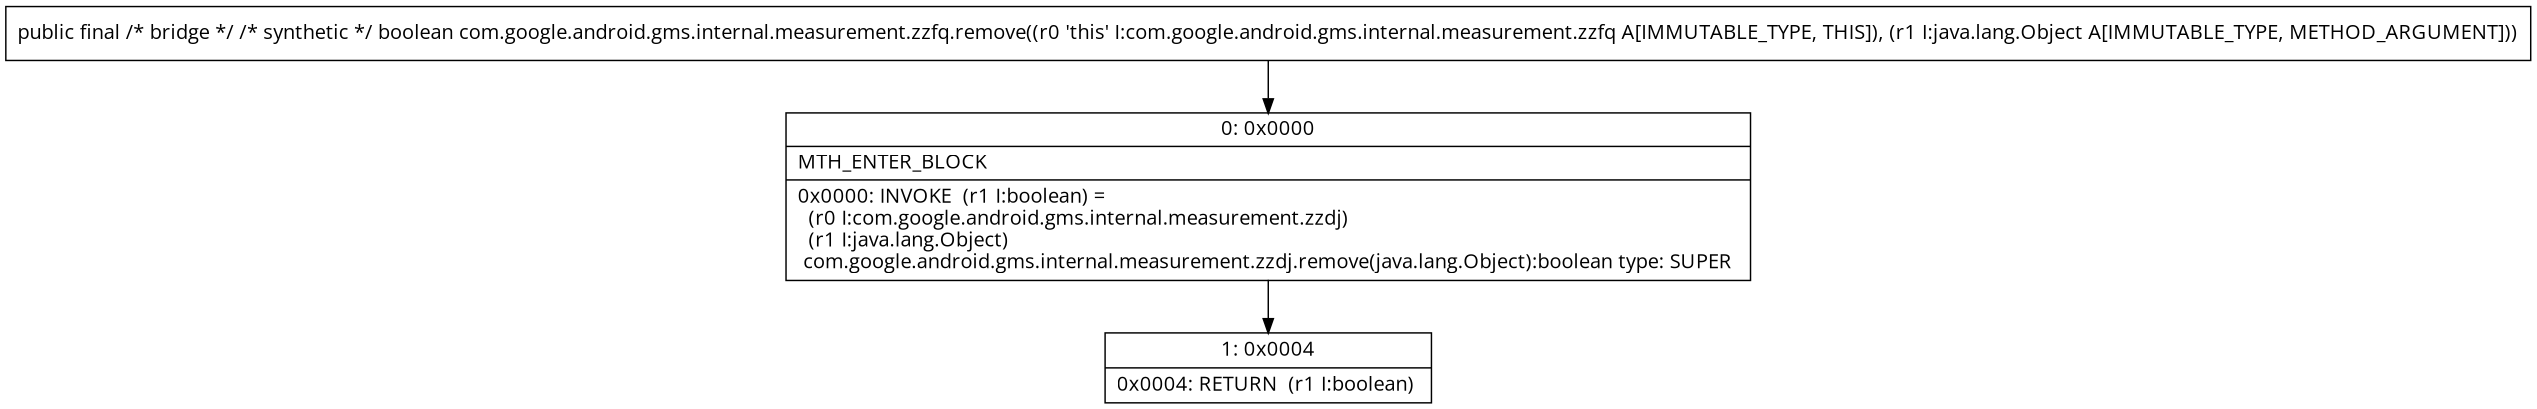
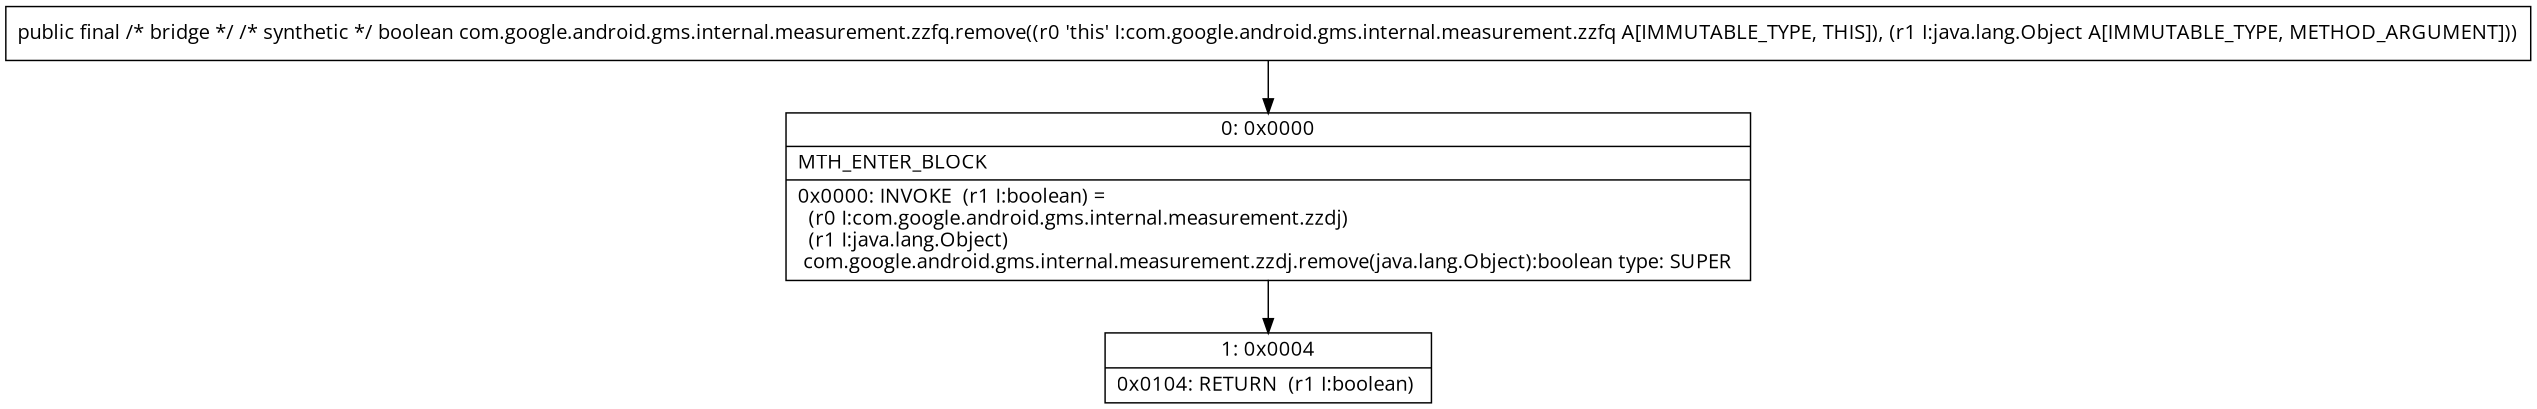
(1268, 385) -> (1268, 385)
